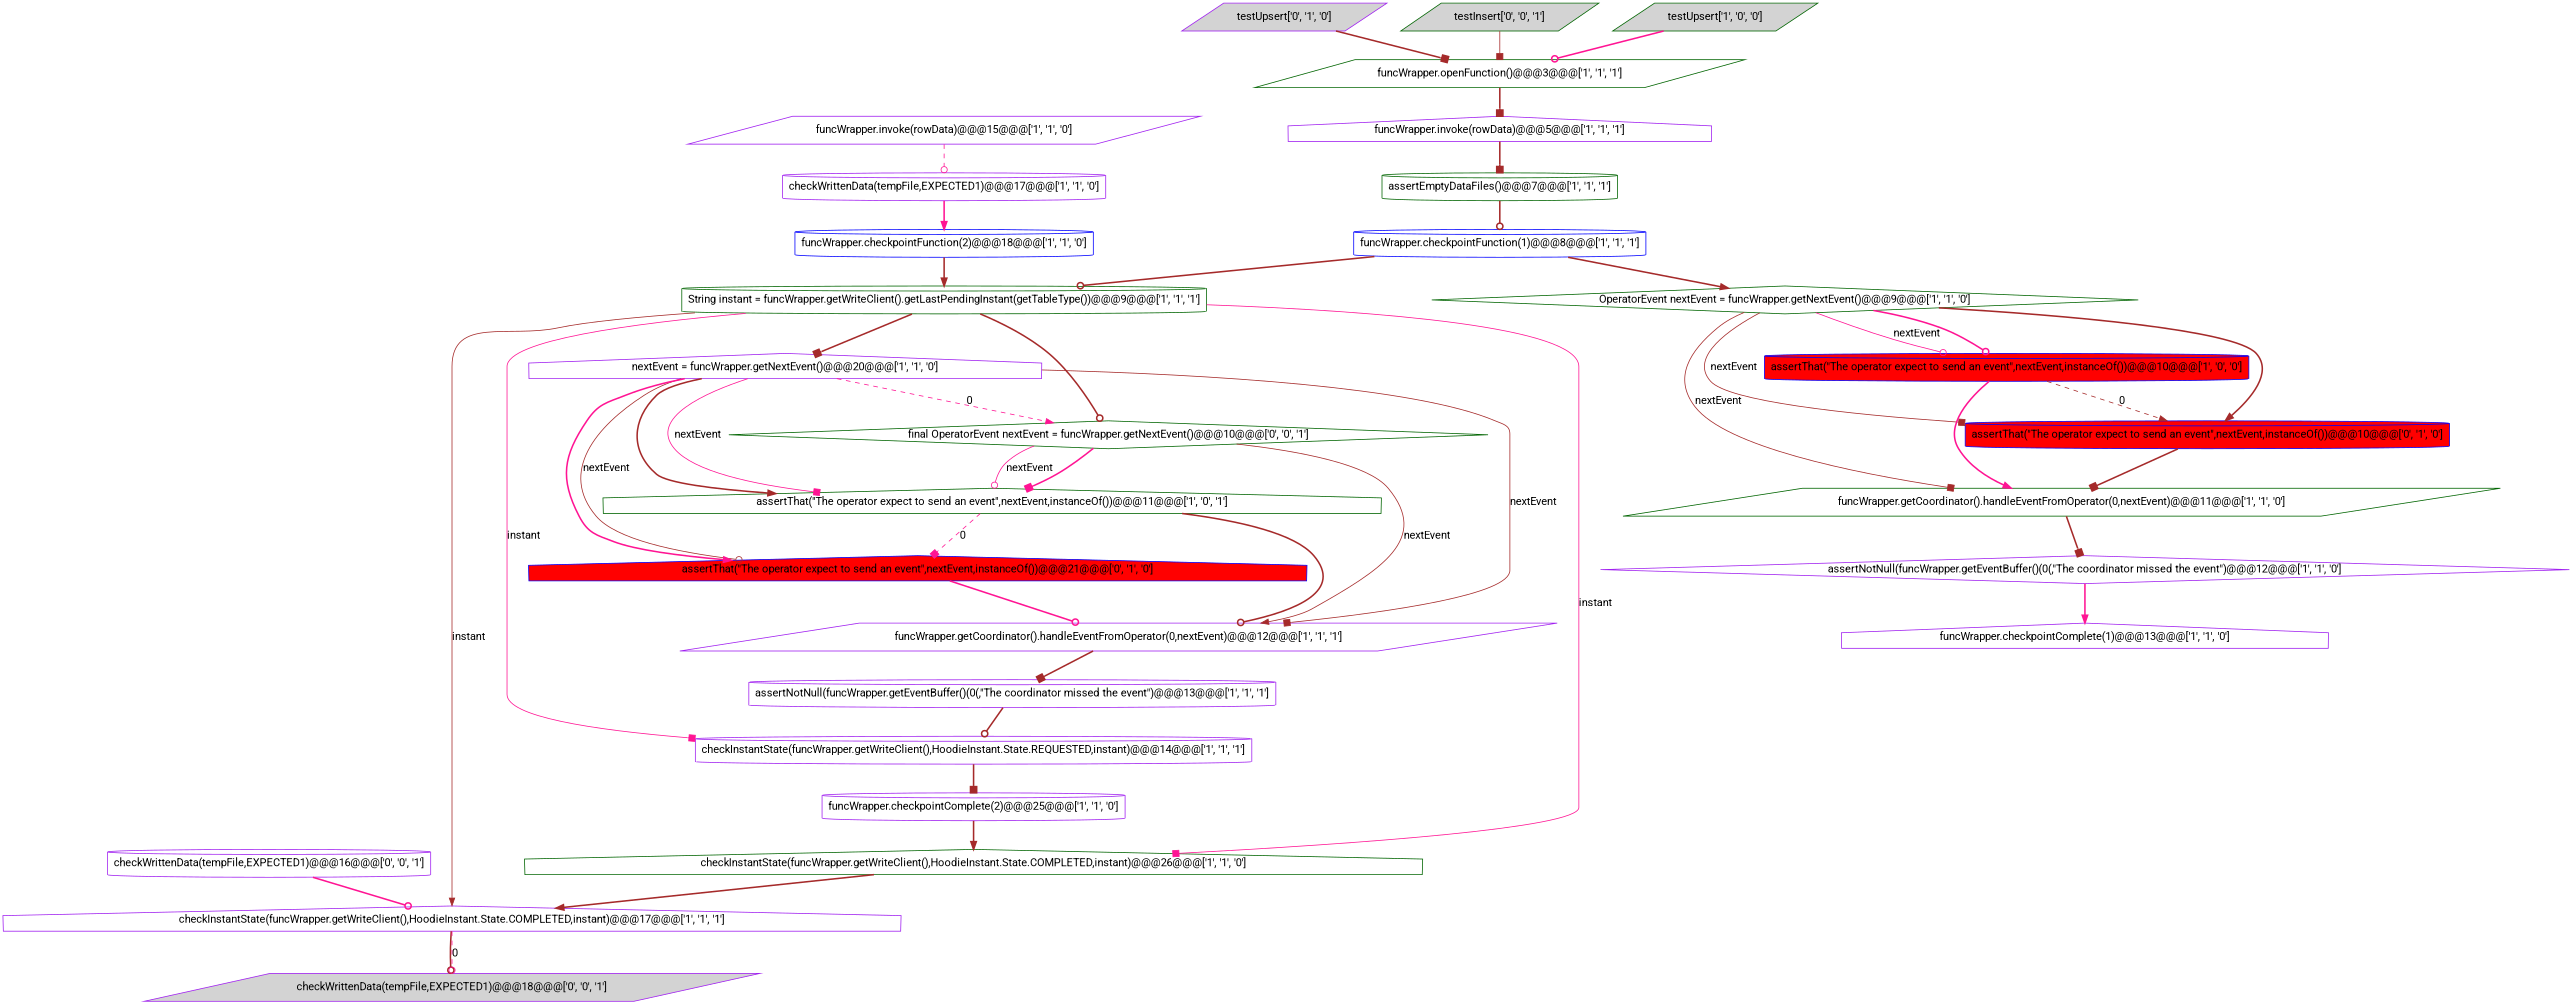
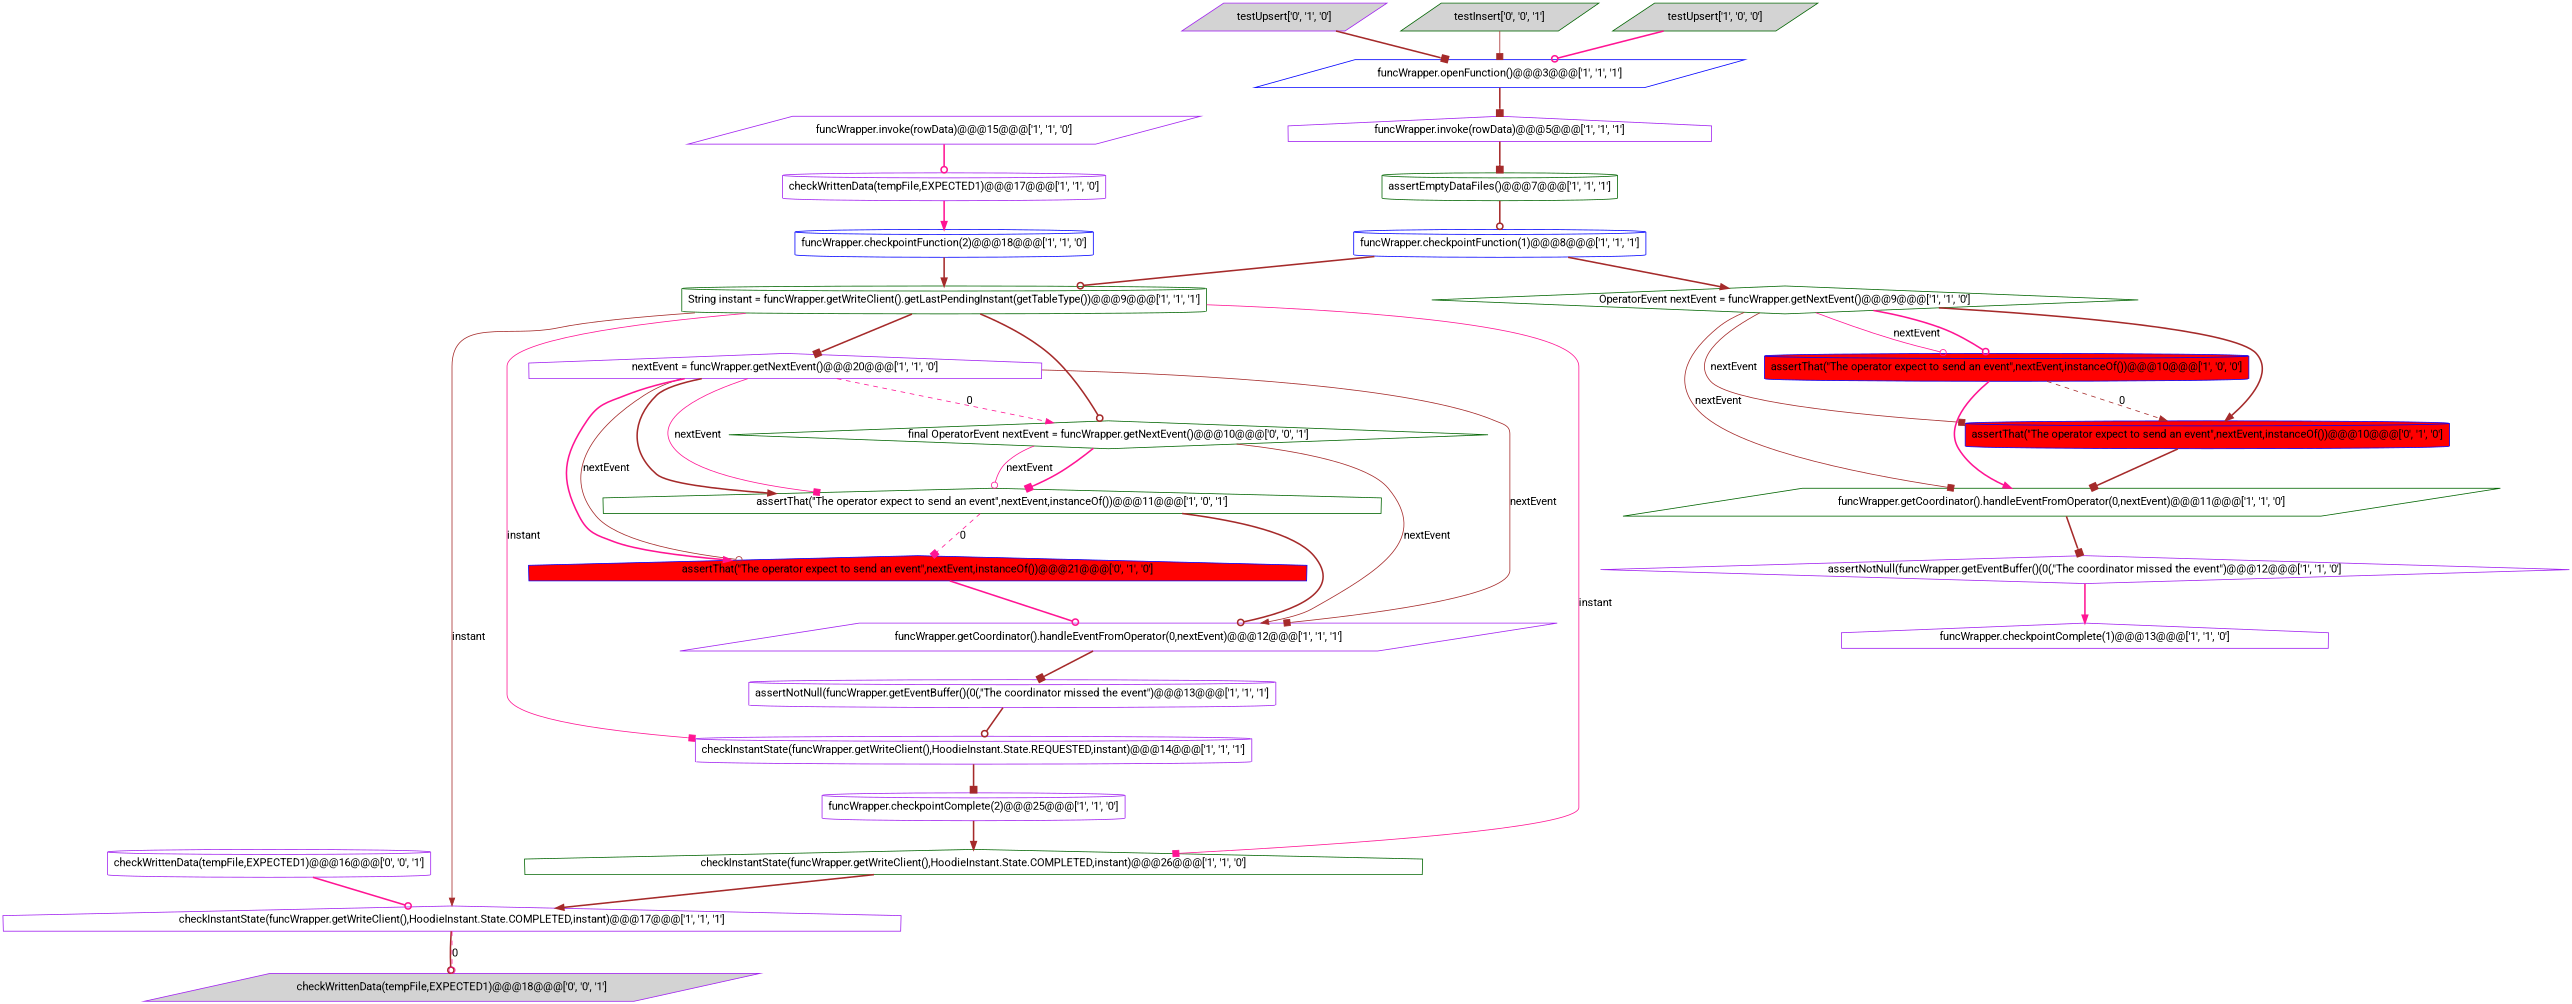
(1500, 74) -> (1500, 74)
(944, 155) -> (944, 155)
